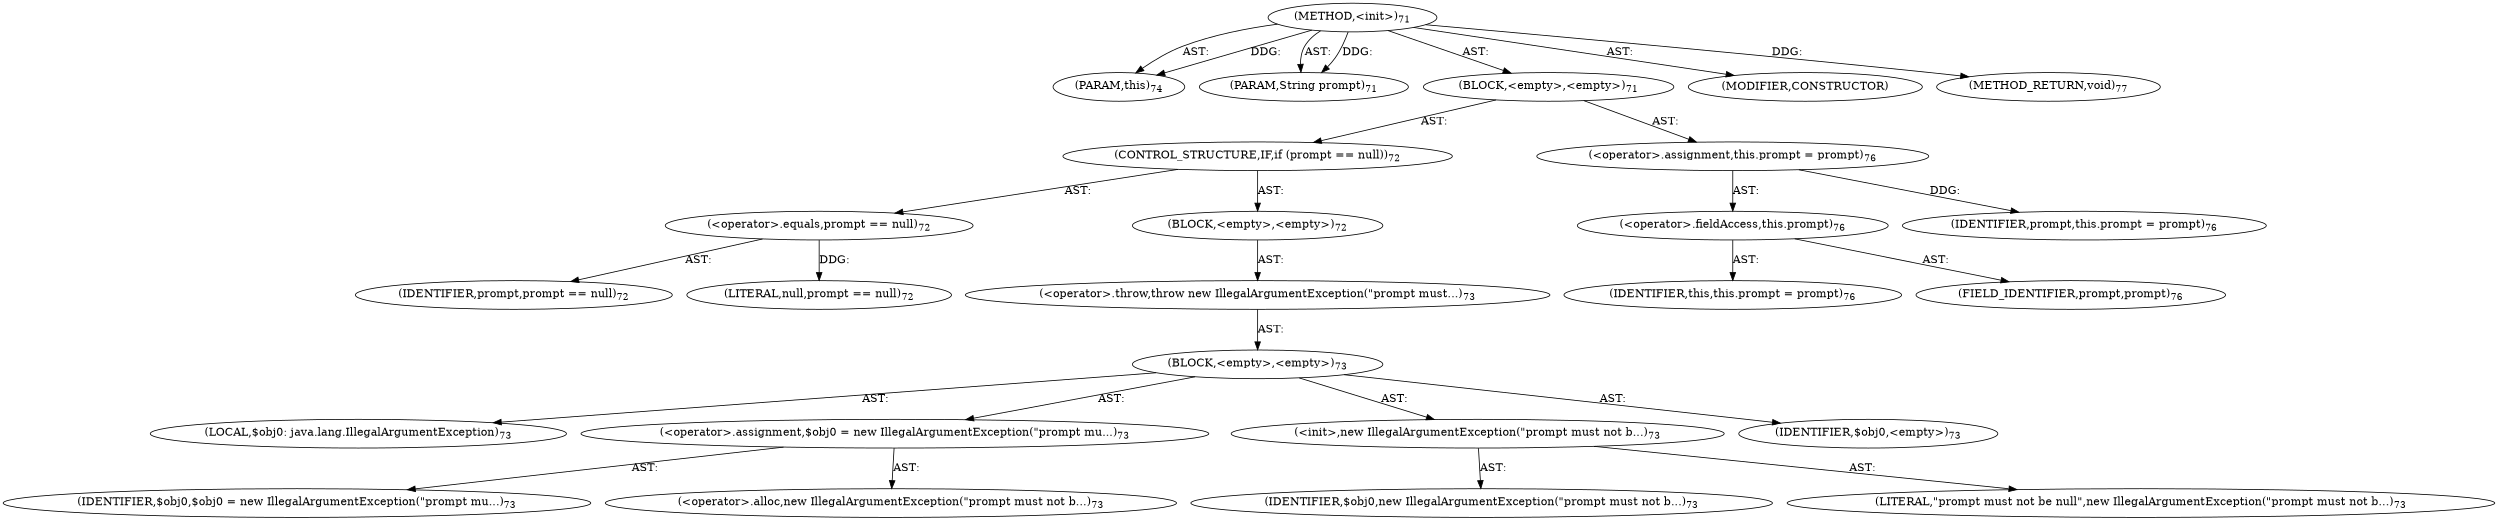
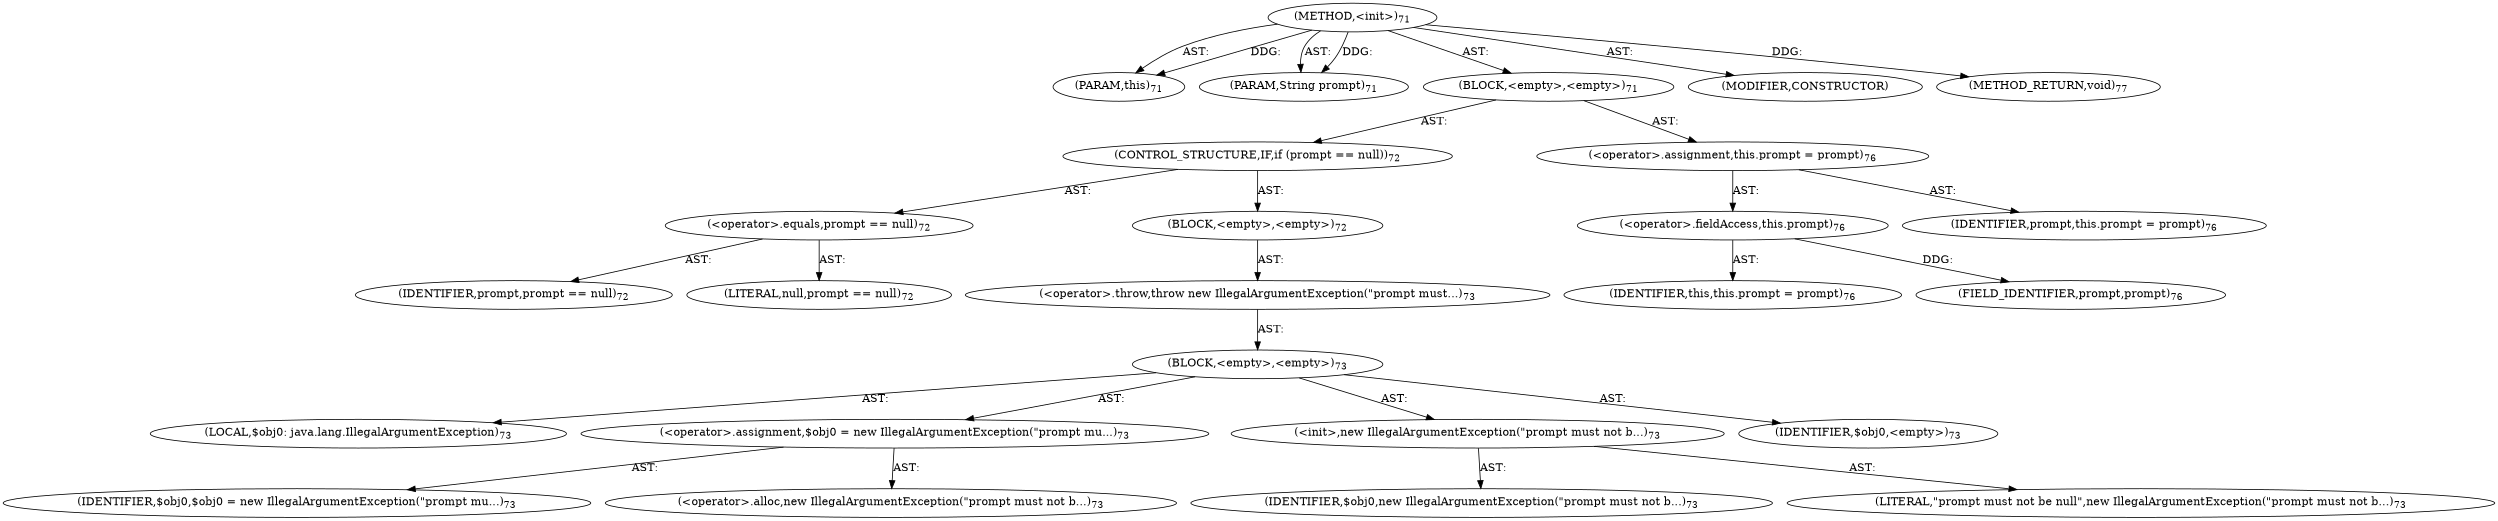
(1157, 86) -> (1157, 86)
(1947, 191) -> (1945, 191)
(836, 260) -> (834, 260)
(1938, 260) -> (1940, 260)
